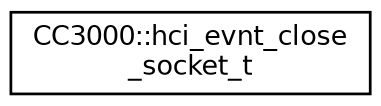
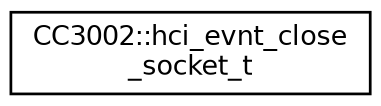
(191, 53) -> (191, 53)
